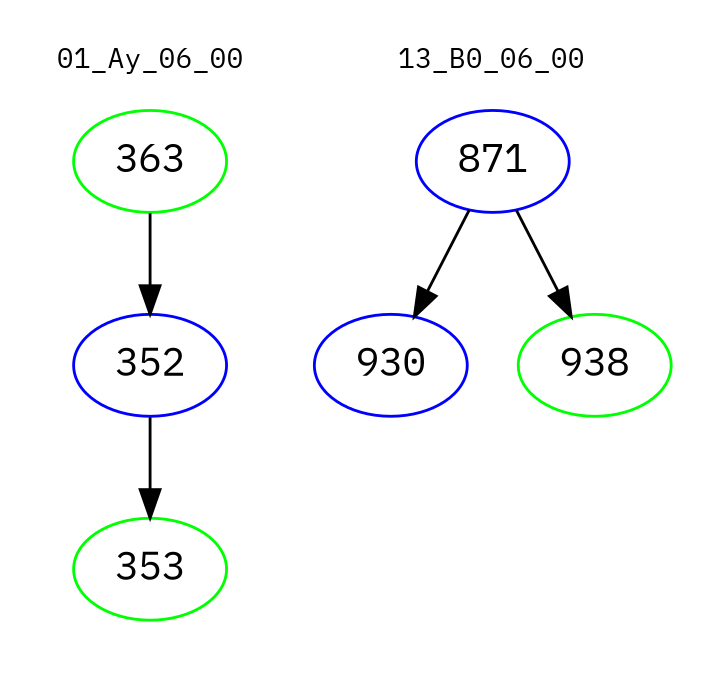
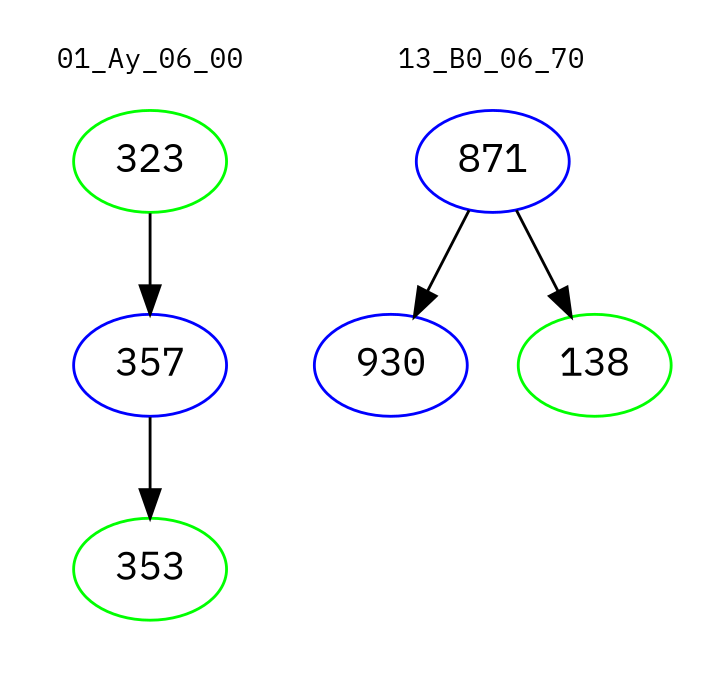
(493, 61) -> (493, 61)
(150, 161) -> (150, 161)
(150, 365) -> (150, 365)
(595, 365) -> (595, 365)
